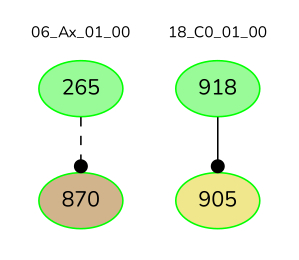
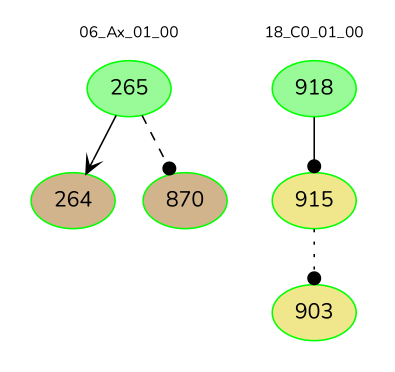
none -> (73, 201)
(218, 201) -> (314, 201)
none -> (314, 313)
